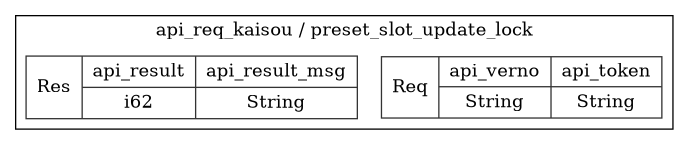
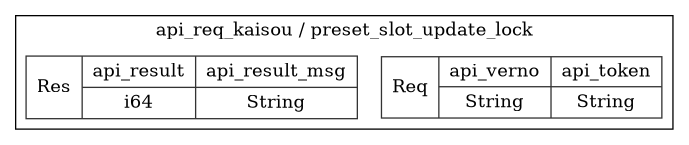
(139, 102) -> (139, 102)
